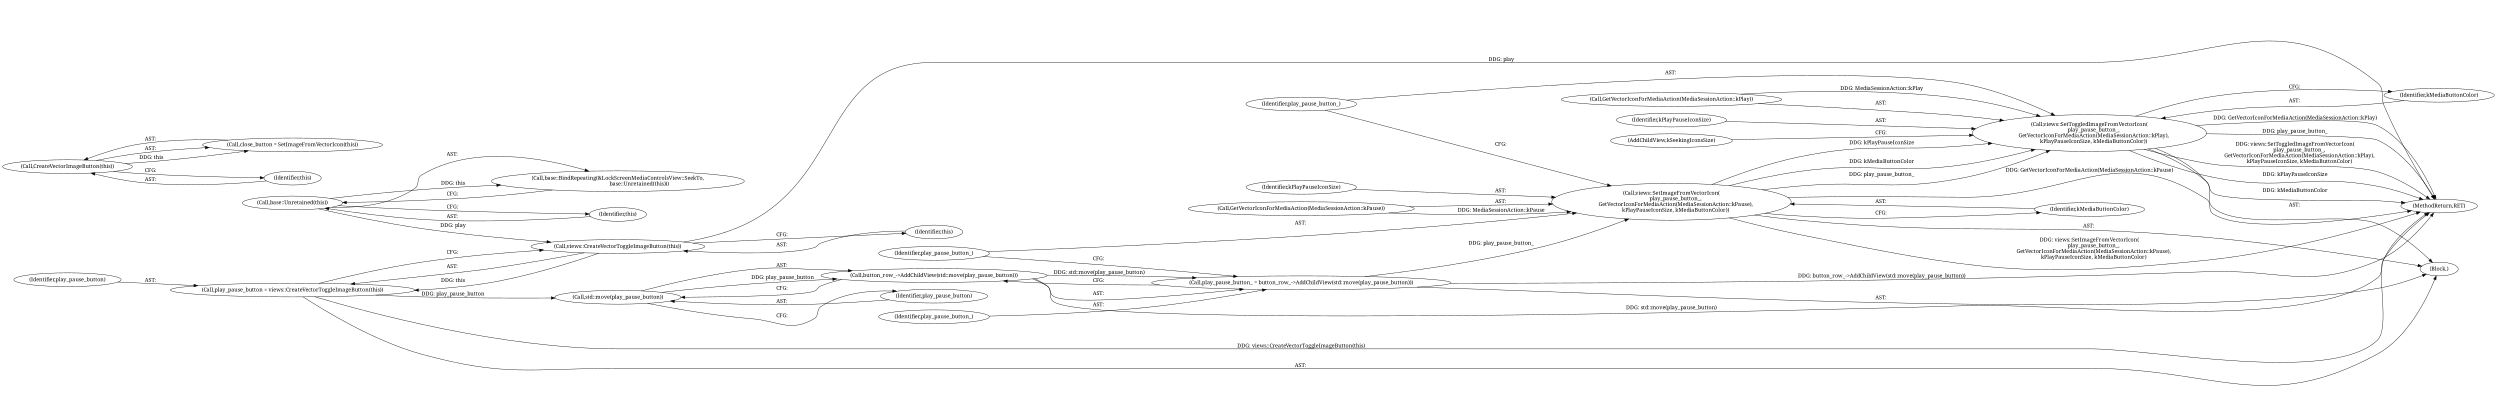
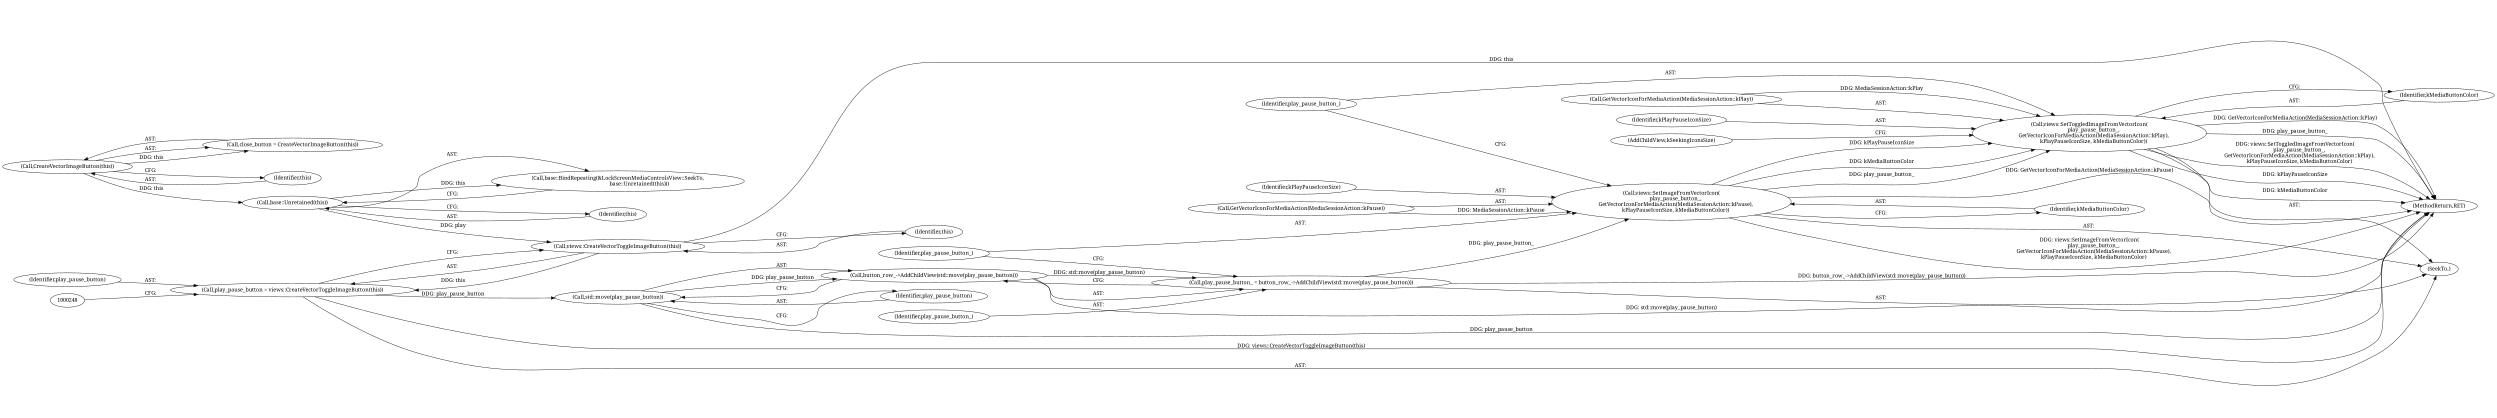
(1501, 60) -> (1501, 60)
(293, 145) -> (293, 145)
none -> (159, 195)
(2439, 269) -> (2439, 269)
none -> (67, 300)
none -> (1568, 332)
